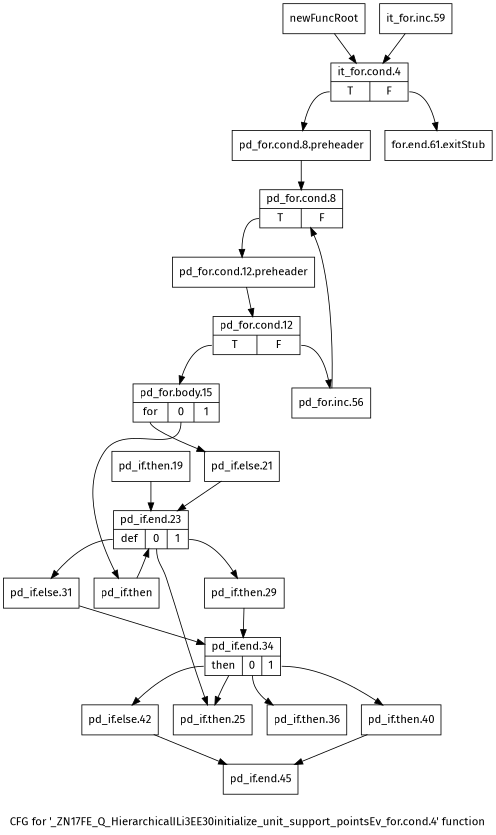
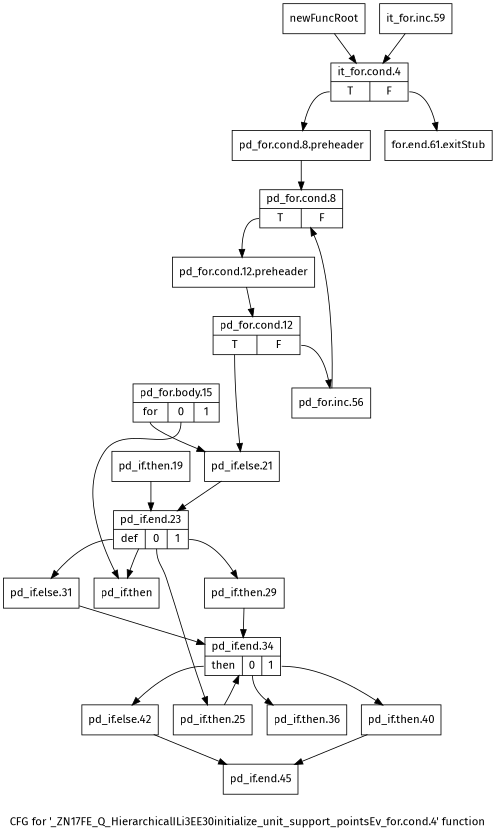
(192, 356) -> (236, 399)
(142, 567) -> (134, 559)
(223, 686) -> (230, 694)
